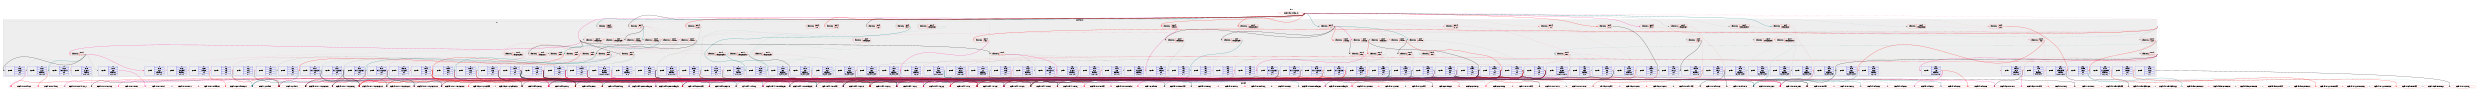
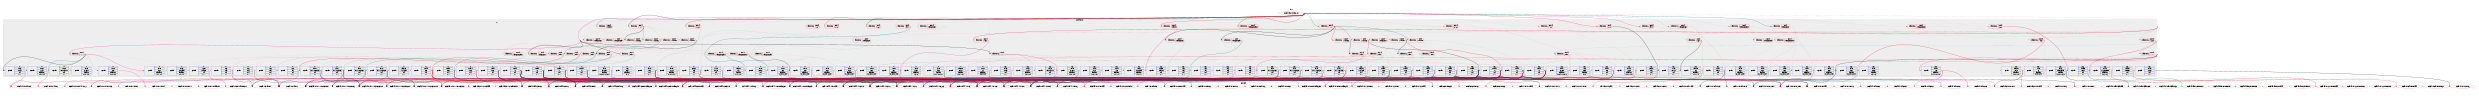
(265, 87) -> (265, 87)
